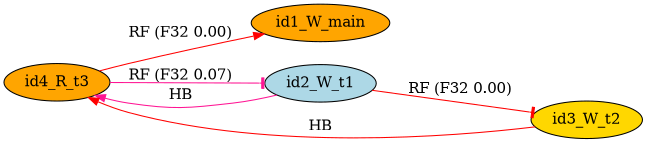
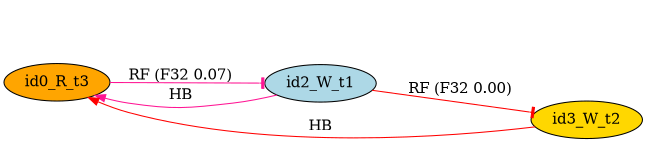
(321, 23) -> none
(57, 82) -> (57, 82)
